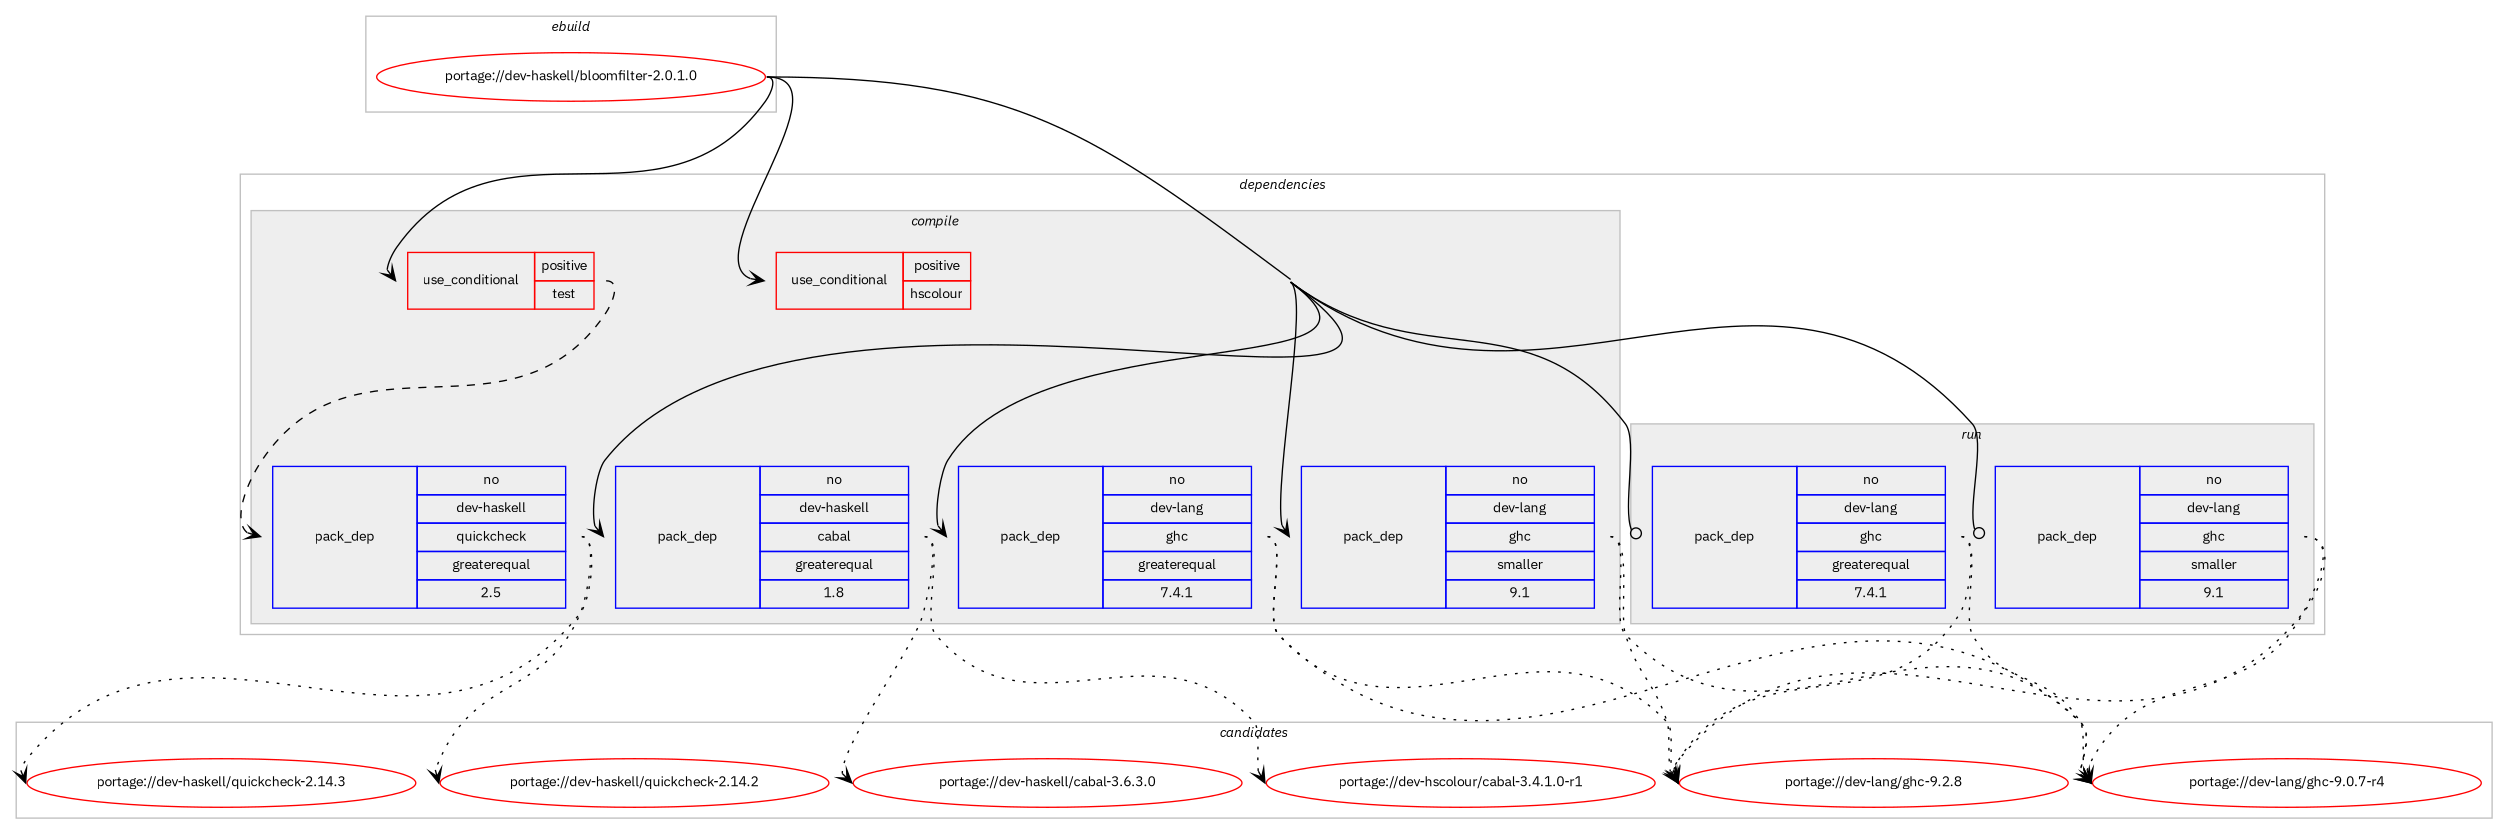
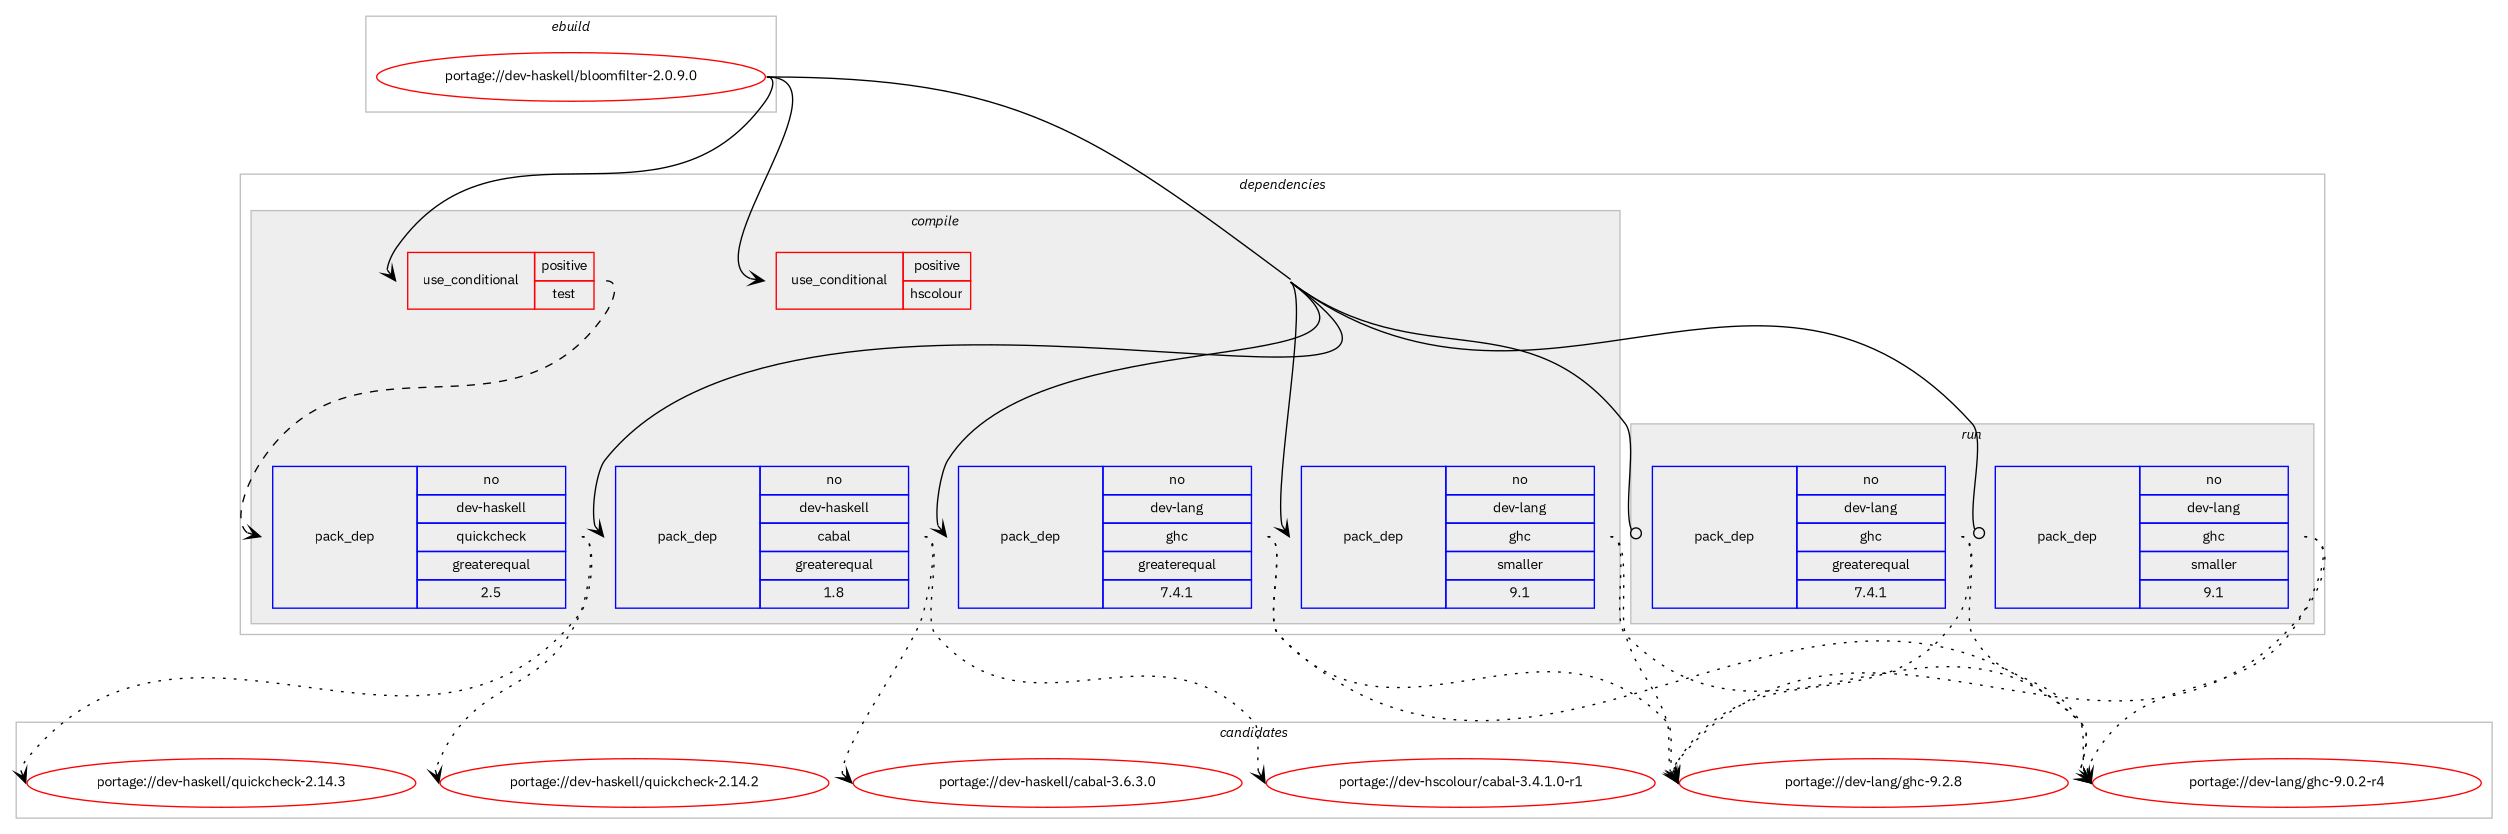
(571, 77) -> (571, 77)
(2287, 783) -> (2287, 783)
